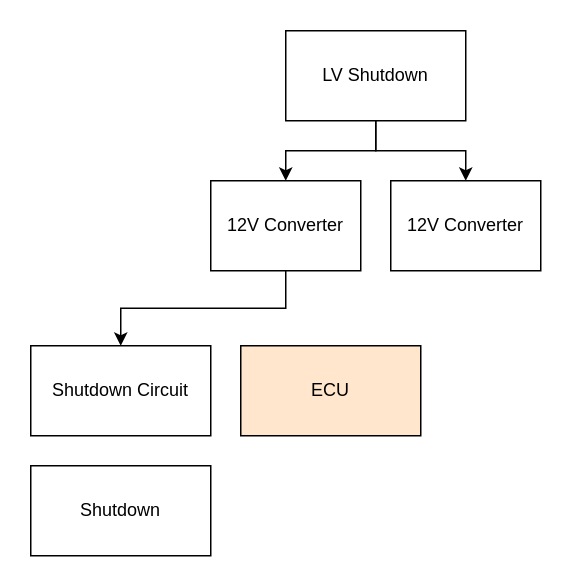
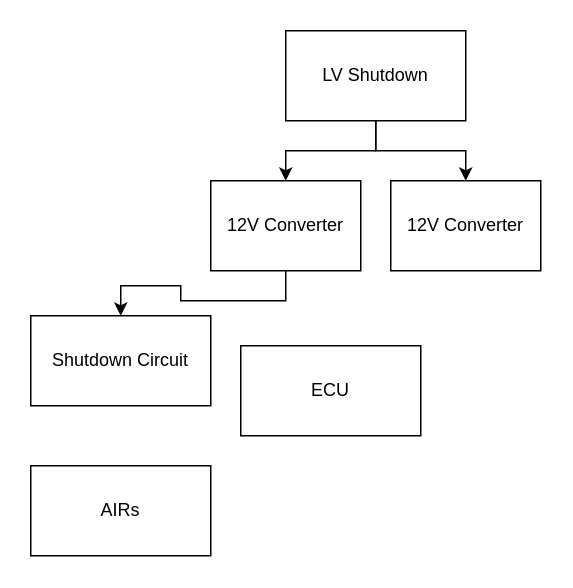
(121, 391) -> (121, 361)
(331, 391) -> (331, 391)
(121, 511) -> (121, 511)
